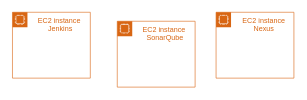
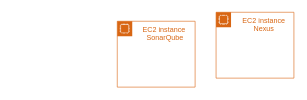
(51, 45) -> none
